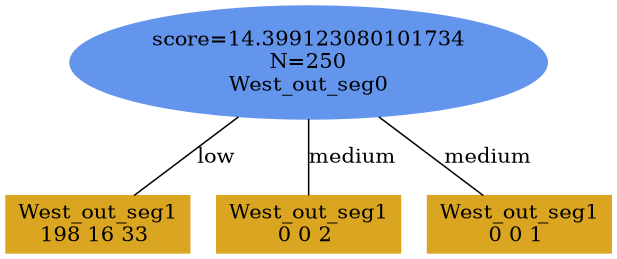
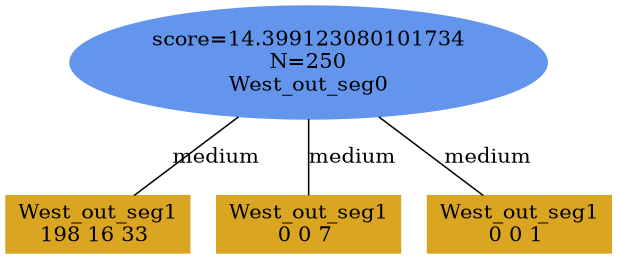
(216, 157) -> (216, 157)
(309, 224) -> (309, 224)
